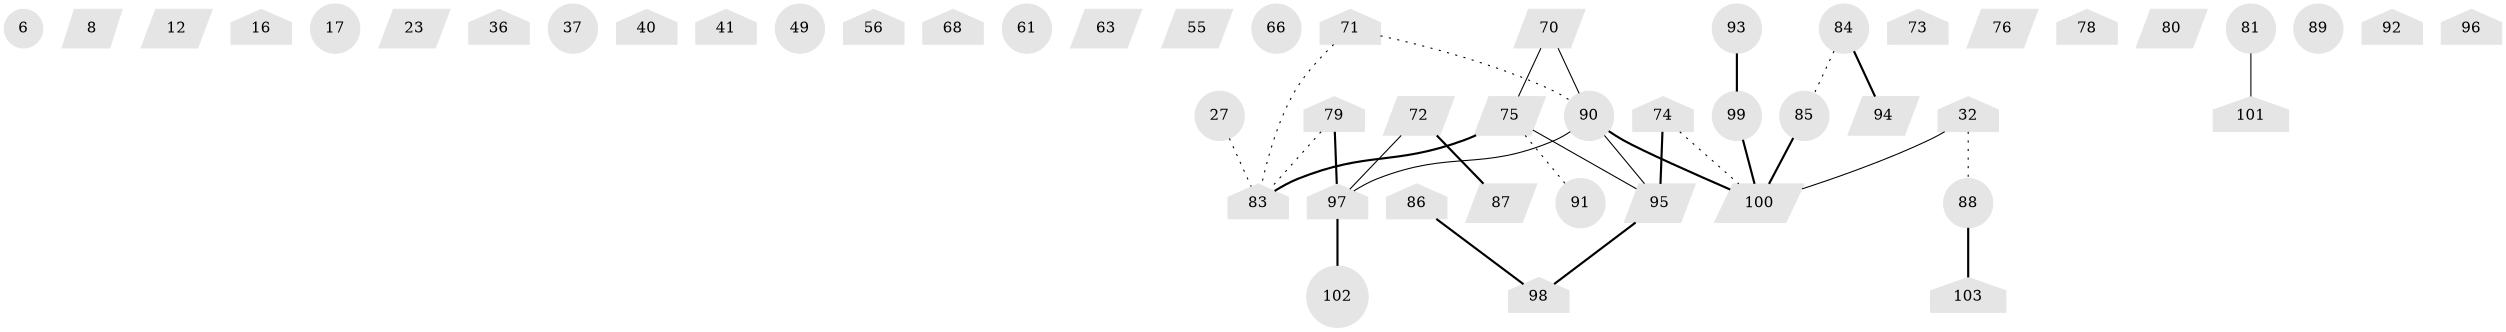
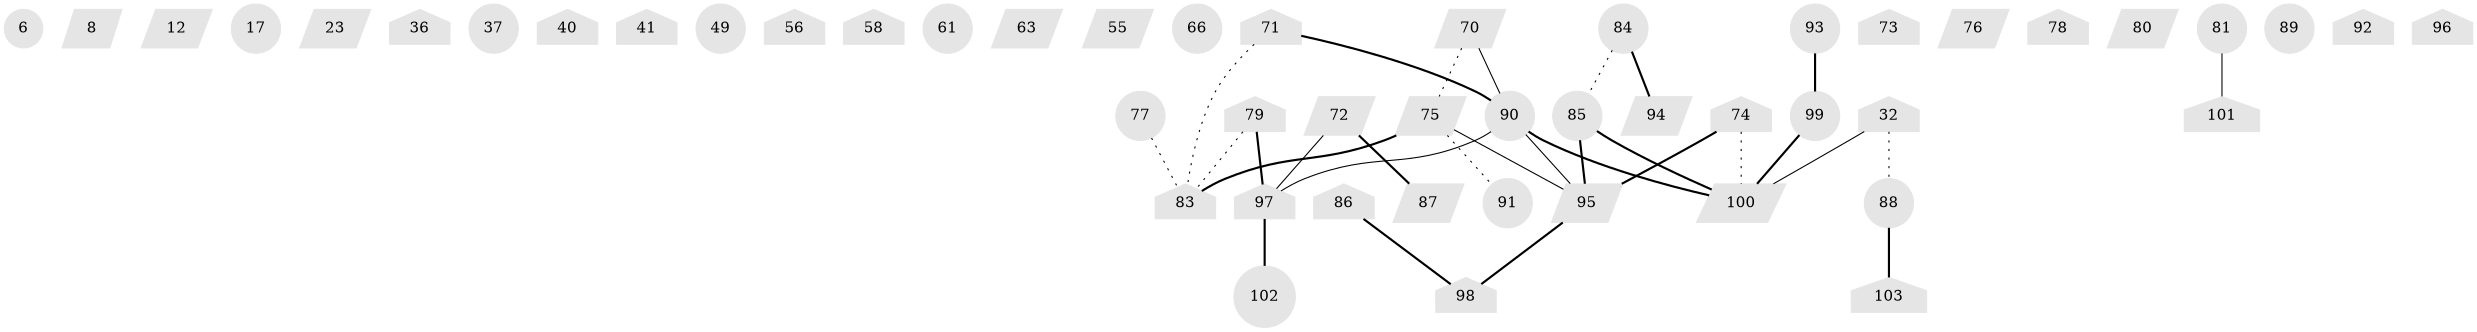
(261, 29) -> none
(953, 29) -> (874, 29)
(1478, 62) -> (1398, 62)
(1530, 72) -> (1450, 72)
(1220, 116) -> (1140, 116)
none -> (1583, 165)
